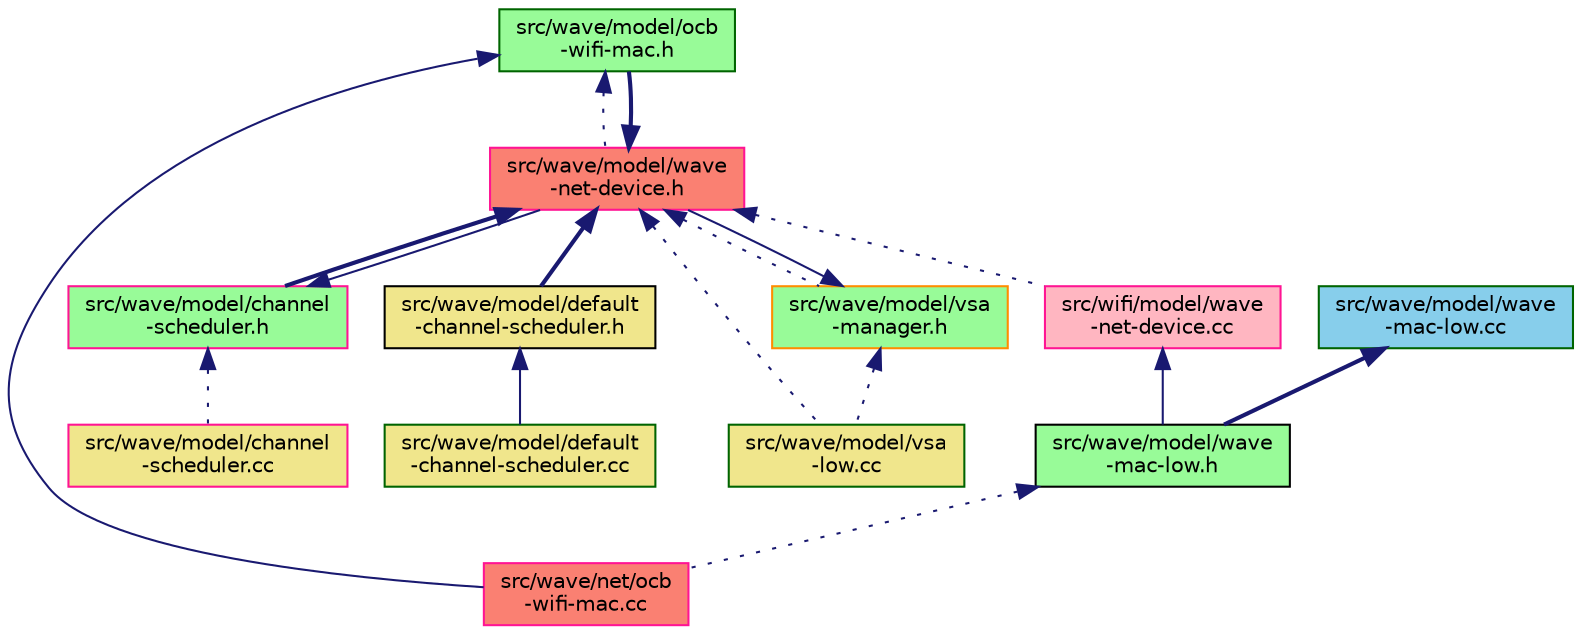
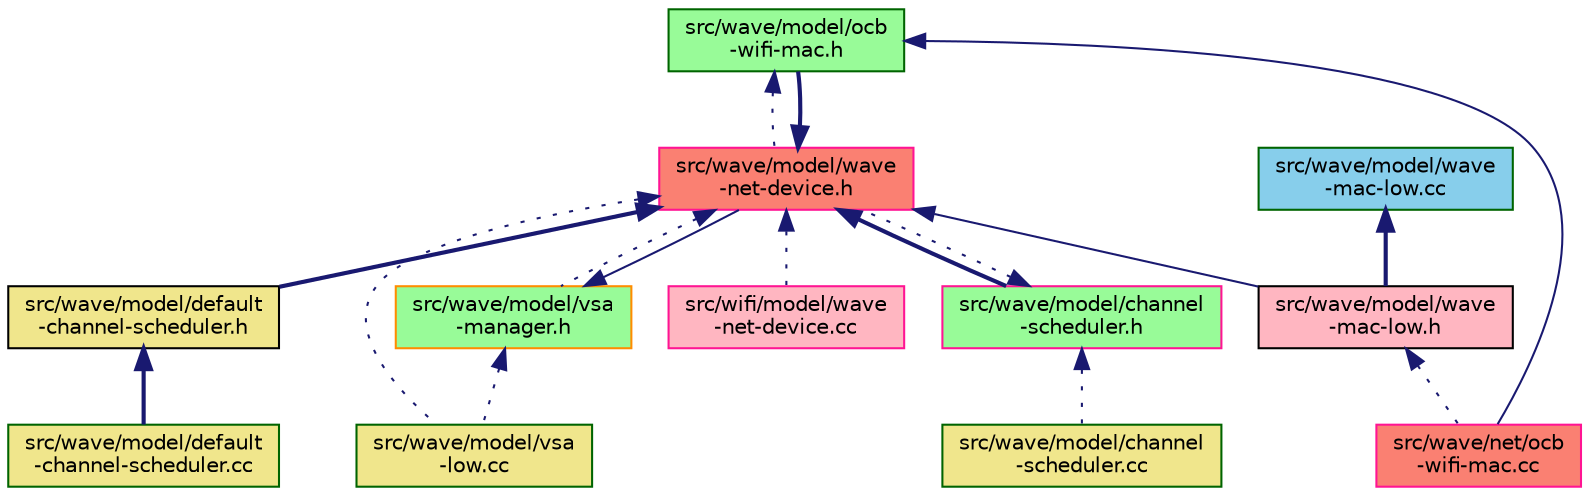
(434, 245) -> (937, 243)
(520, 397) -> (144, 397)
(1163, 397) -> (1096, 250)
(208, 456) -> (1082, 456)
(1163, 456) -> (1386, 317)
